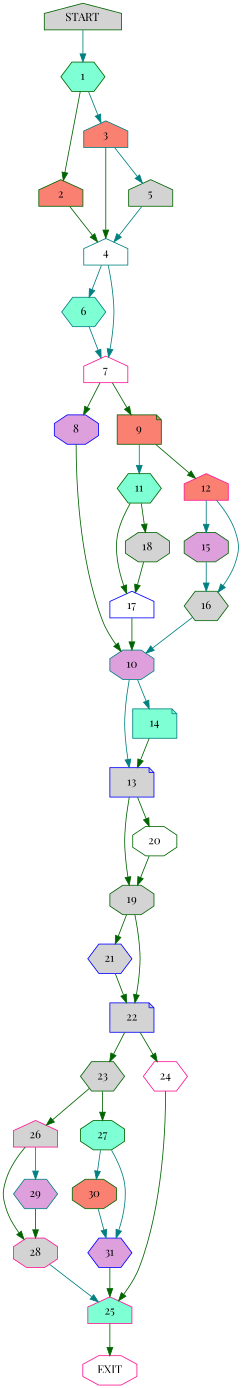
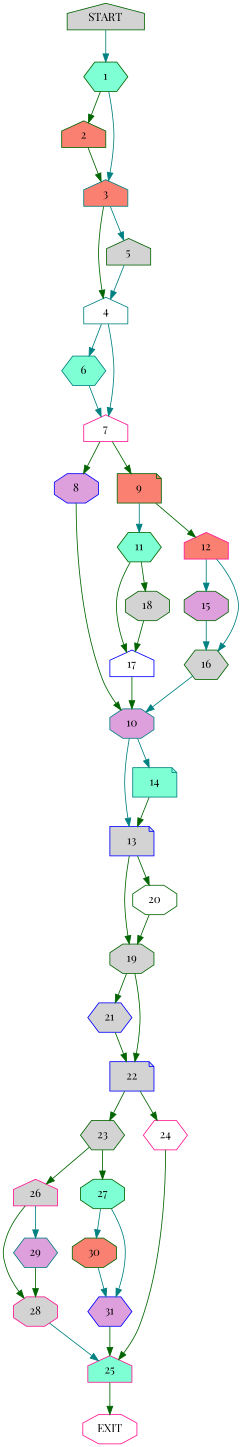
(81, 221) -> (93, 161)
